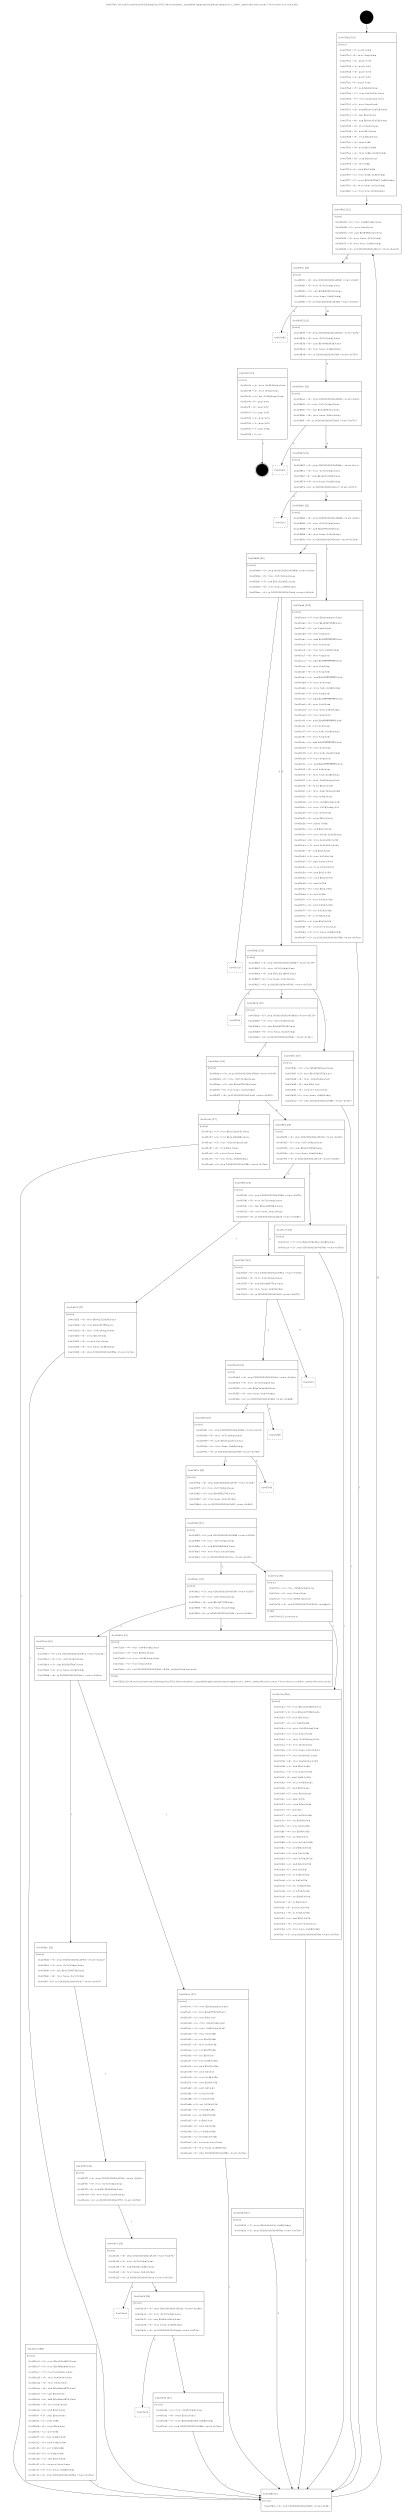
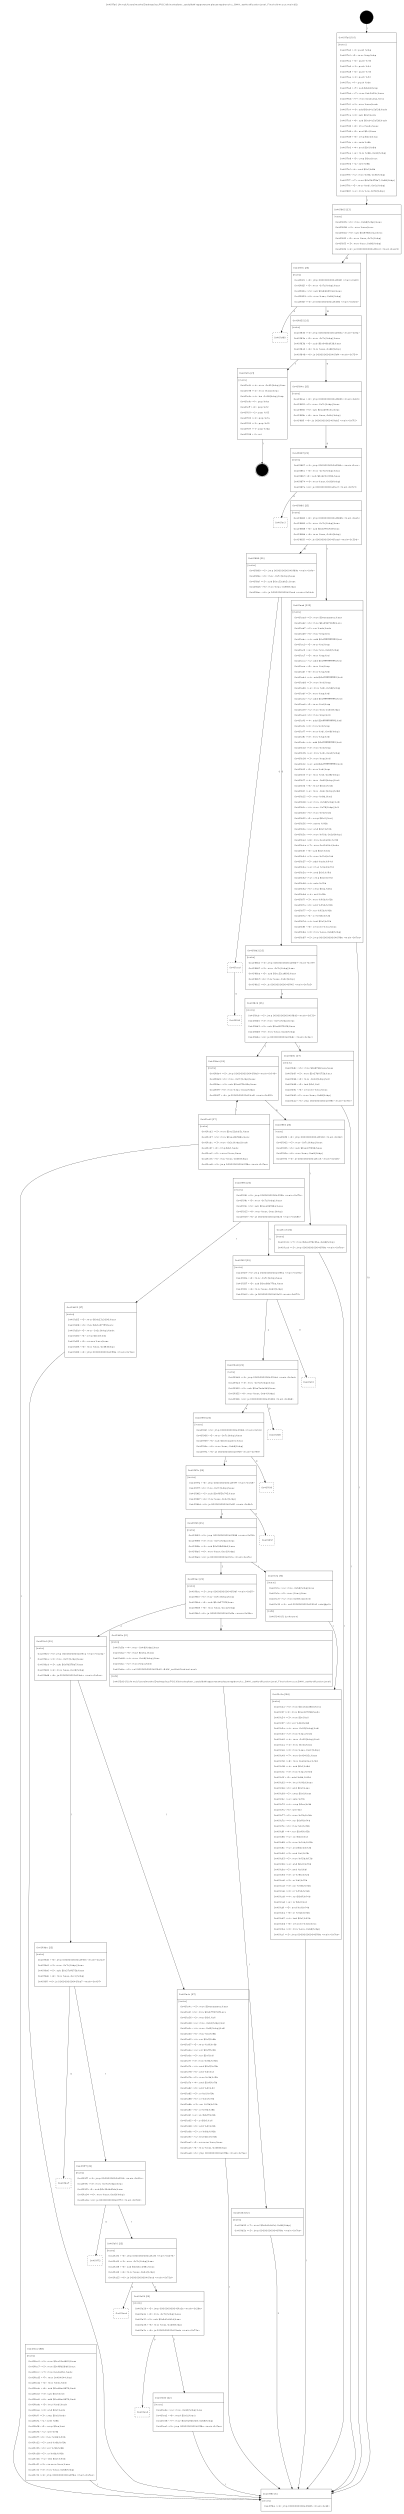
none -> (293, 364)
(280, 470) -> none
(326, 495) -> none
(242, 1000) -> (235, 993)
(325, 1018) -> (297, 1046)
(239, 1106) -> (236, 1108)
(289, 1170) -> none
(376, 1392) -> (367, 1383)
none -> (221, 1513)
none -> (267, 1540)
none -> (245, 1946)
none -> (63, 2183)
none -> (95, 2261)
